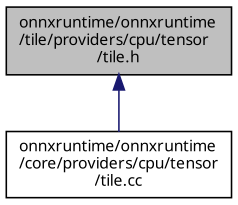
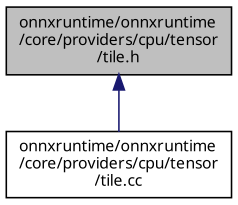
(119, 41) -> (119, 41)
